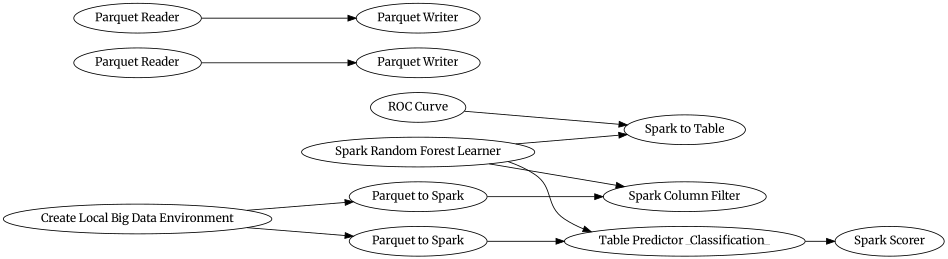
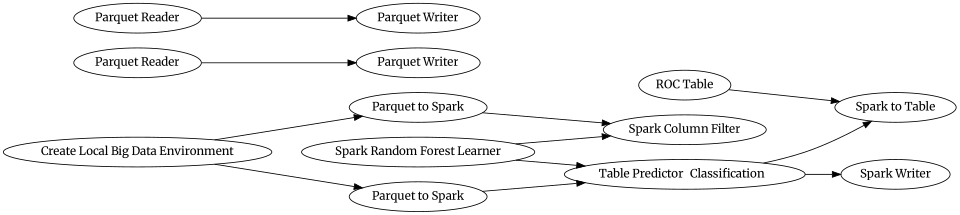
(418, 107) -> (685, 85)
(567, 140) -> (815, 148)
(890, 241) -> (896, 174)
